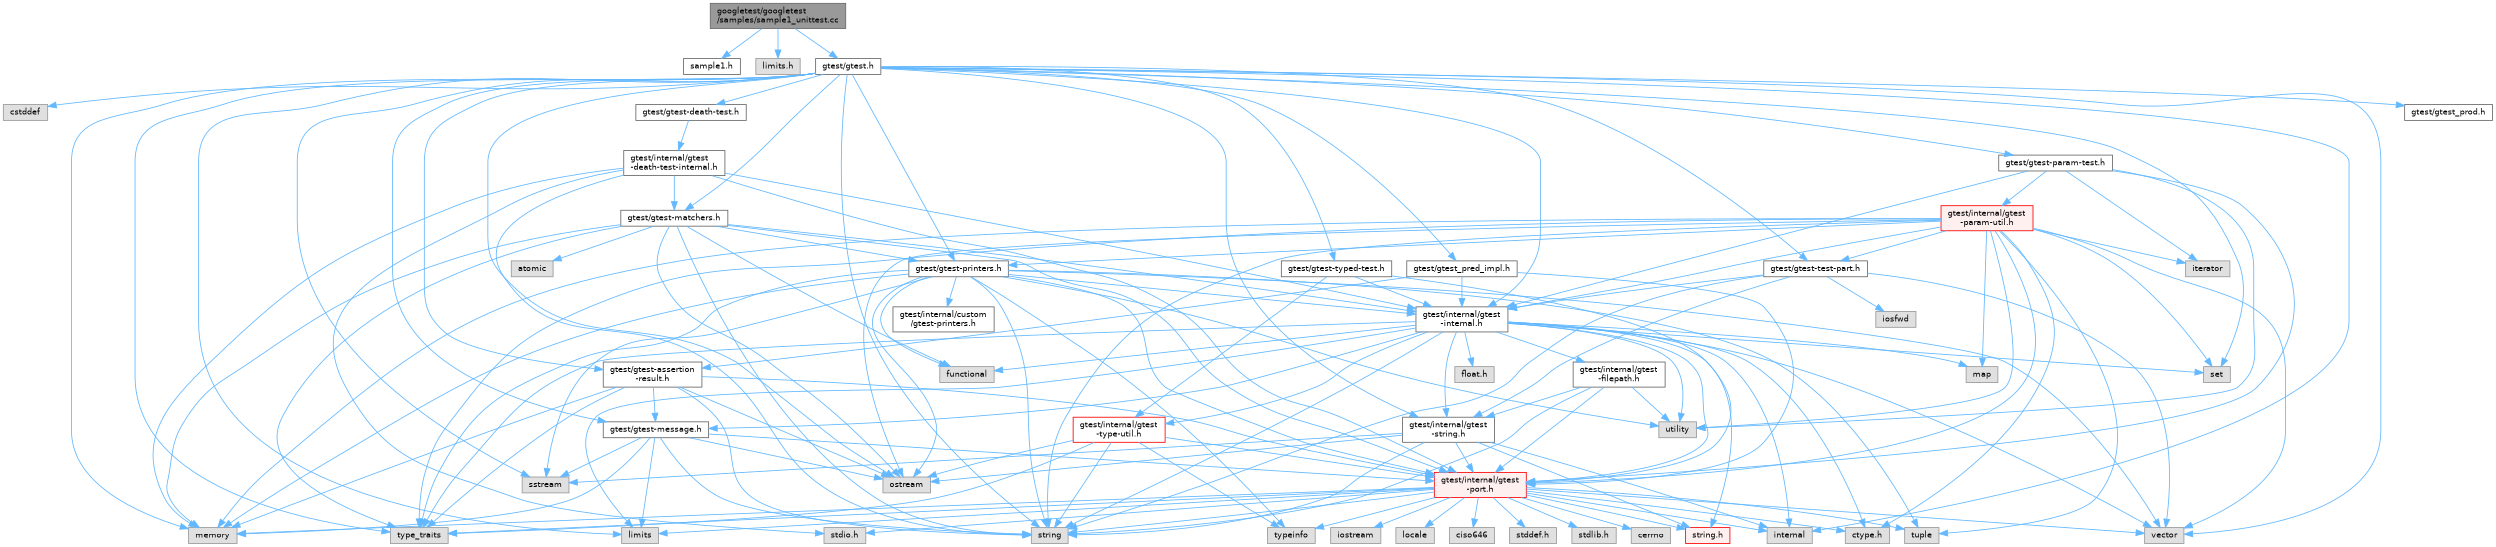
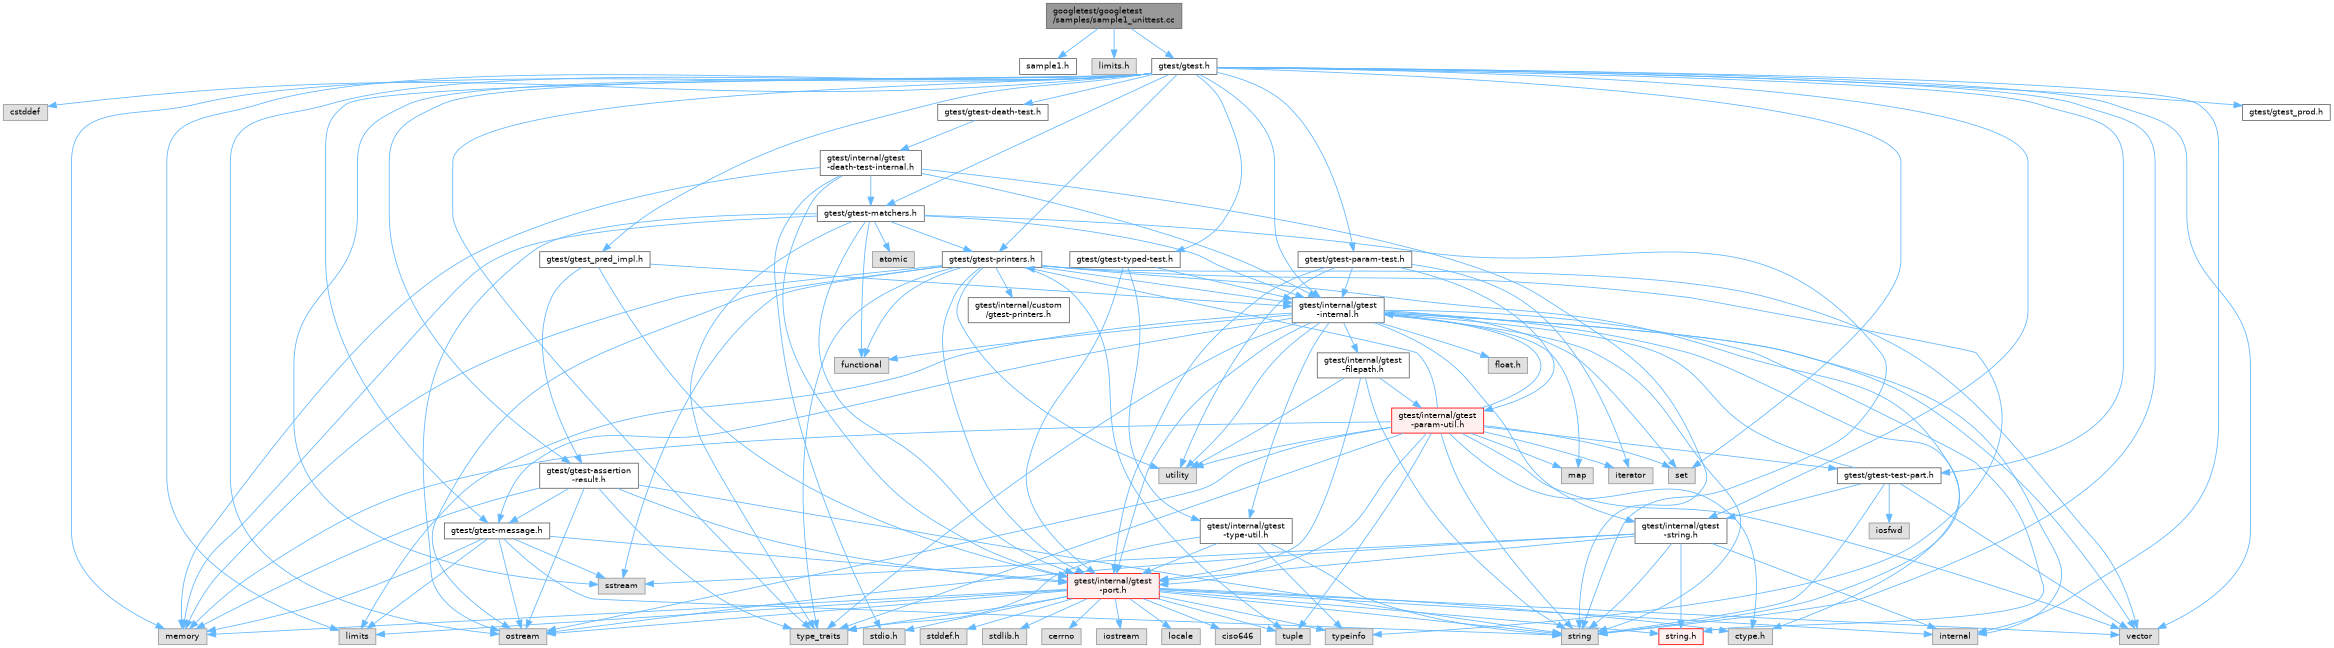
(1540, 400) -> (1397, 390)
(1119, 430) -> (1246, 531)
(973, 464) -> (786, 614)
